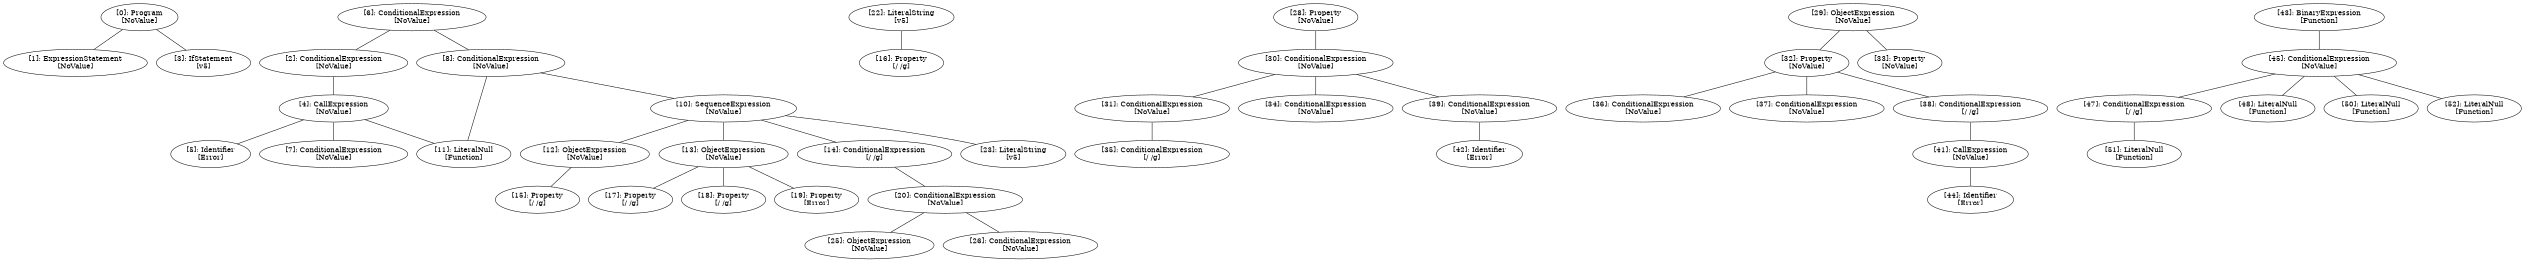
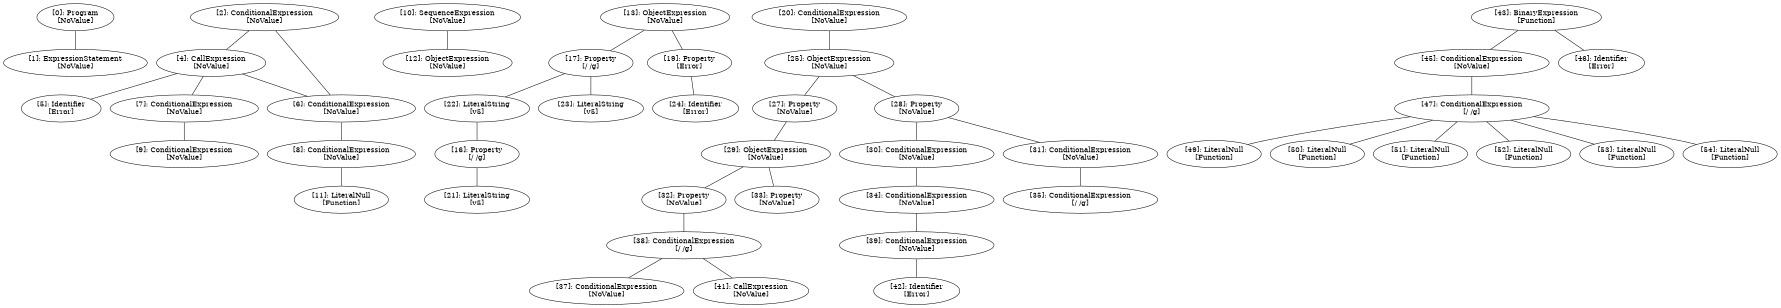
(204, 63) -> none
none -> (1601, 63)
none -> (535, 85)
(607, 86) -> none
none -> (874, 86)
(1234, 86) -> (994, 130)
(1398, 86) -> (917, 223)
(1807, 86) -> (645, 268)
(2345, 86) -> (1391, 132)
(2400, 87) -> (1498, 131)
none -> (696, 108)
none -> (795, 108)
(1643, 108) -> none
(2268, 108) -> none
(881, 128) -> (591, 86)
(724, 131) -> none
(400, 132) -> (275, 85)
none -> (184, 154)
(875, 154) -> none
none -> (1214, 154)
none -> (1627, 154)
none -> (1730, 154)
none -> (477, 200)
(538, 200) -> none
(724, 200) -> none
(1971, 200) -> none
(1020, 245) -> none
